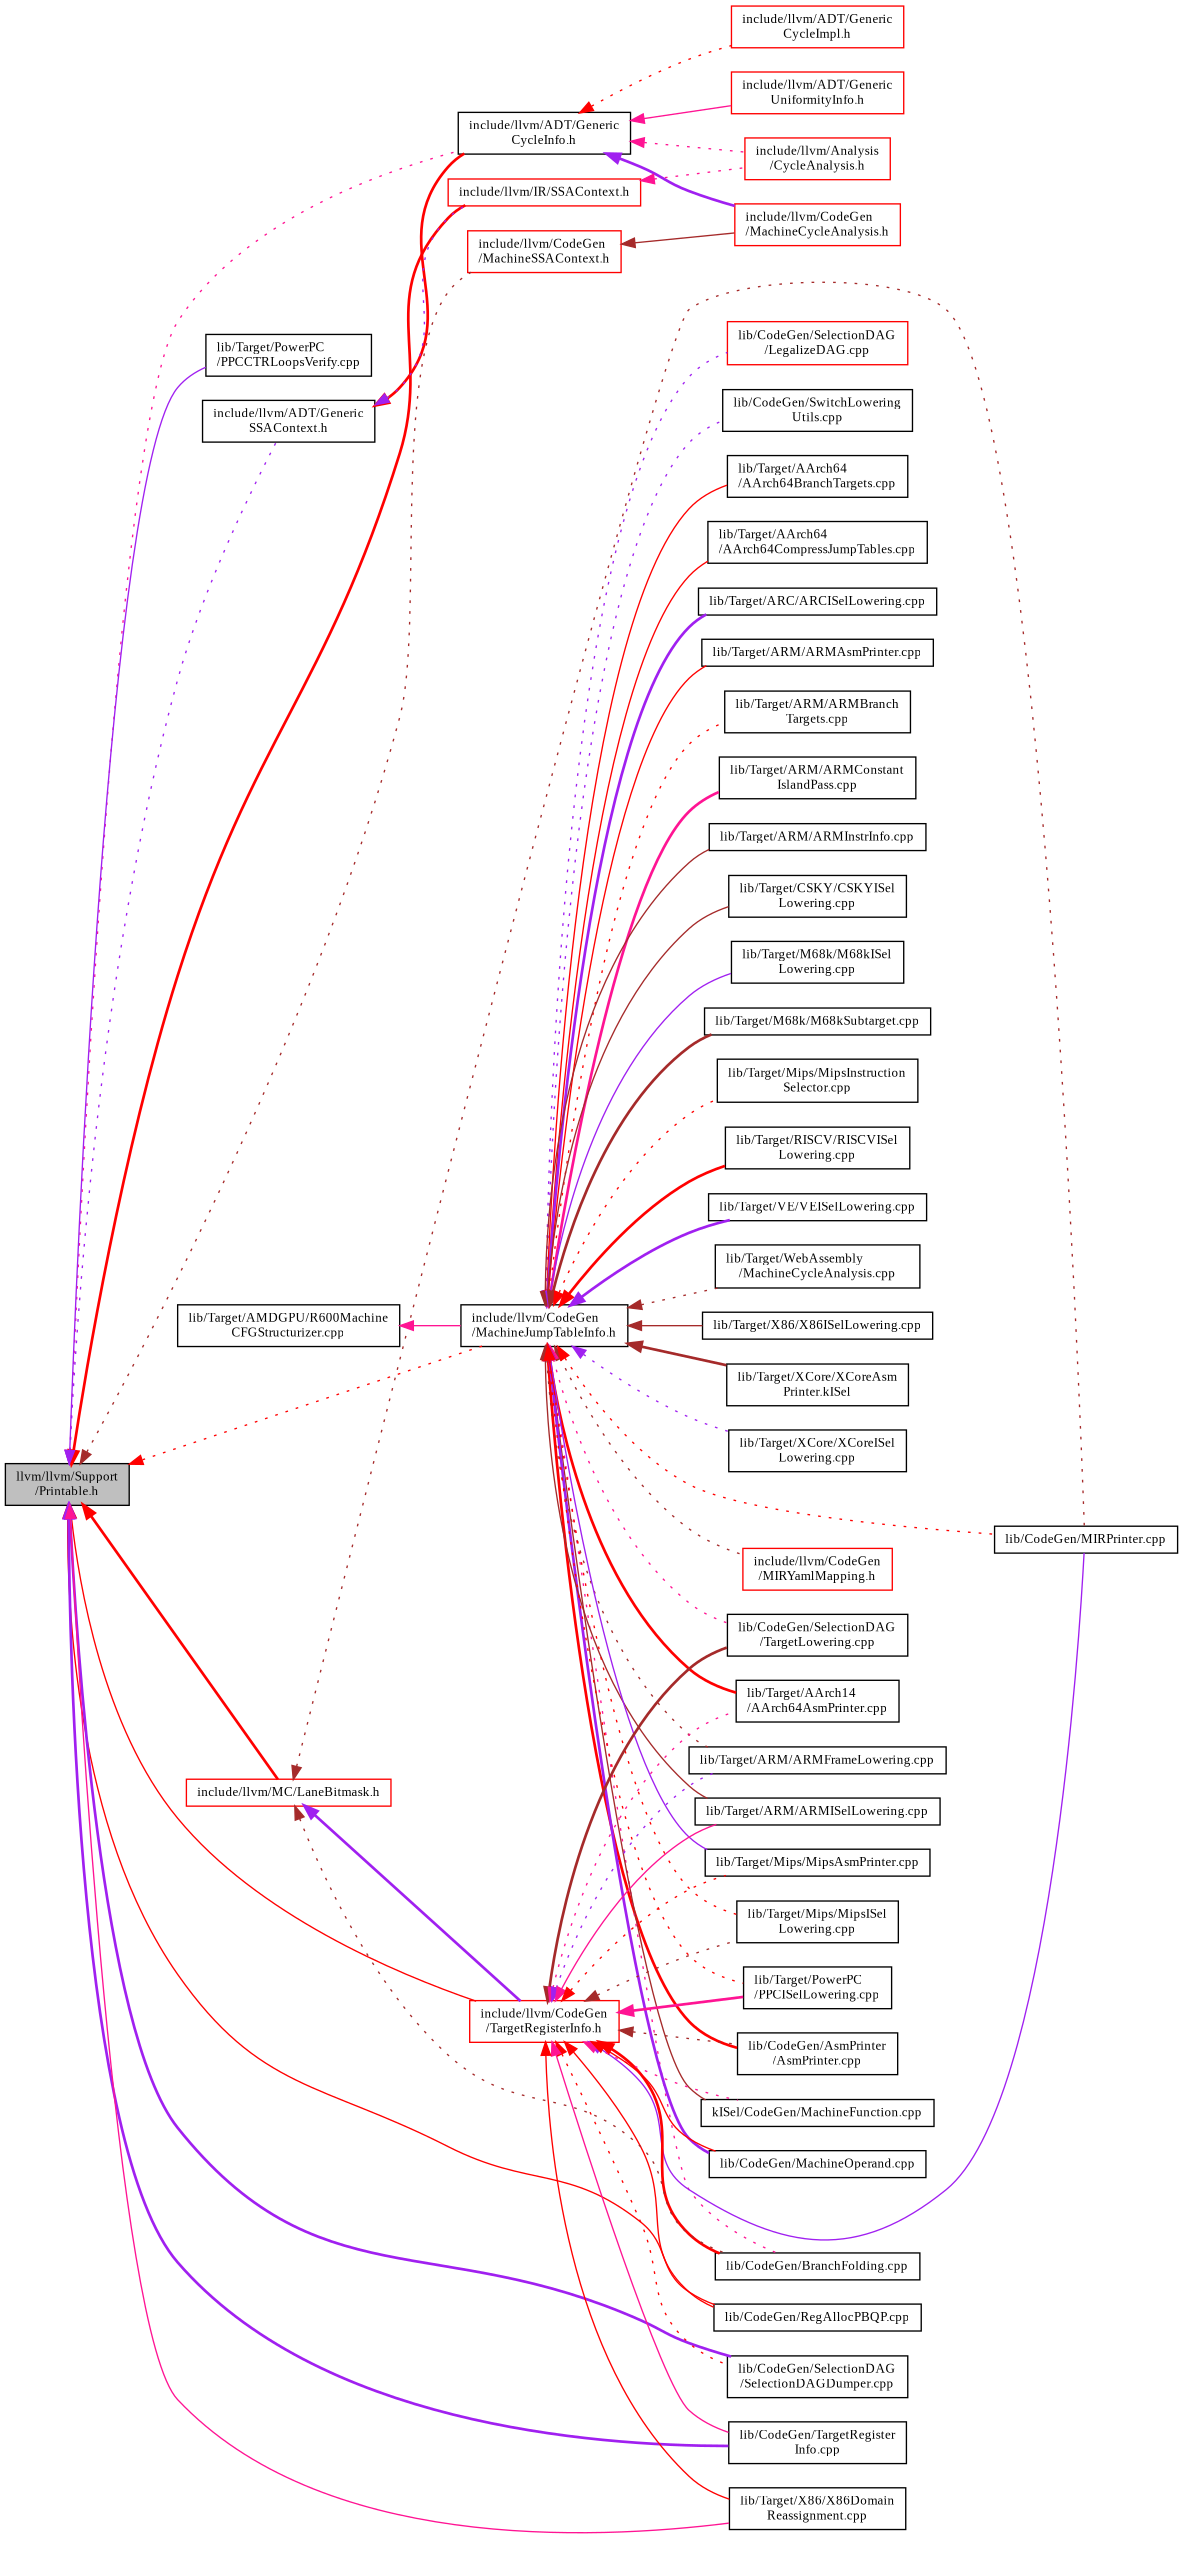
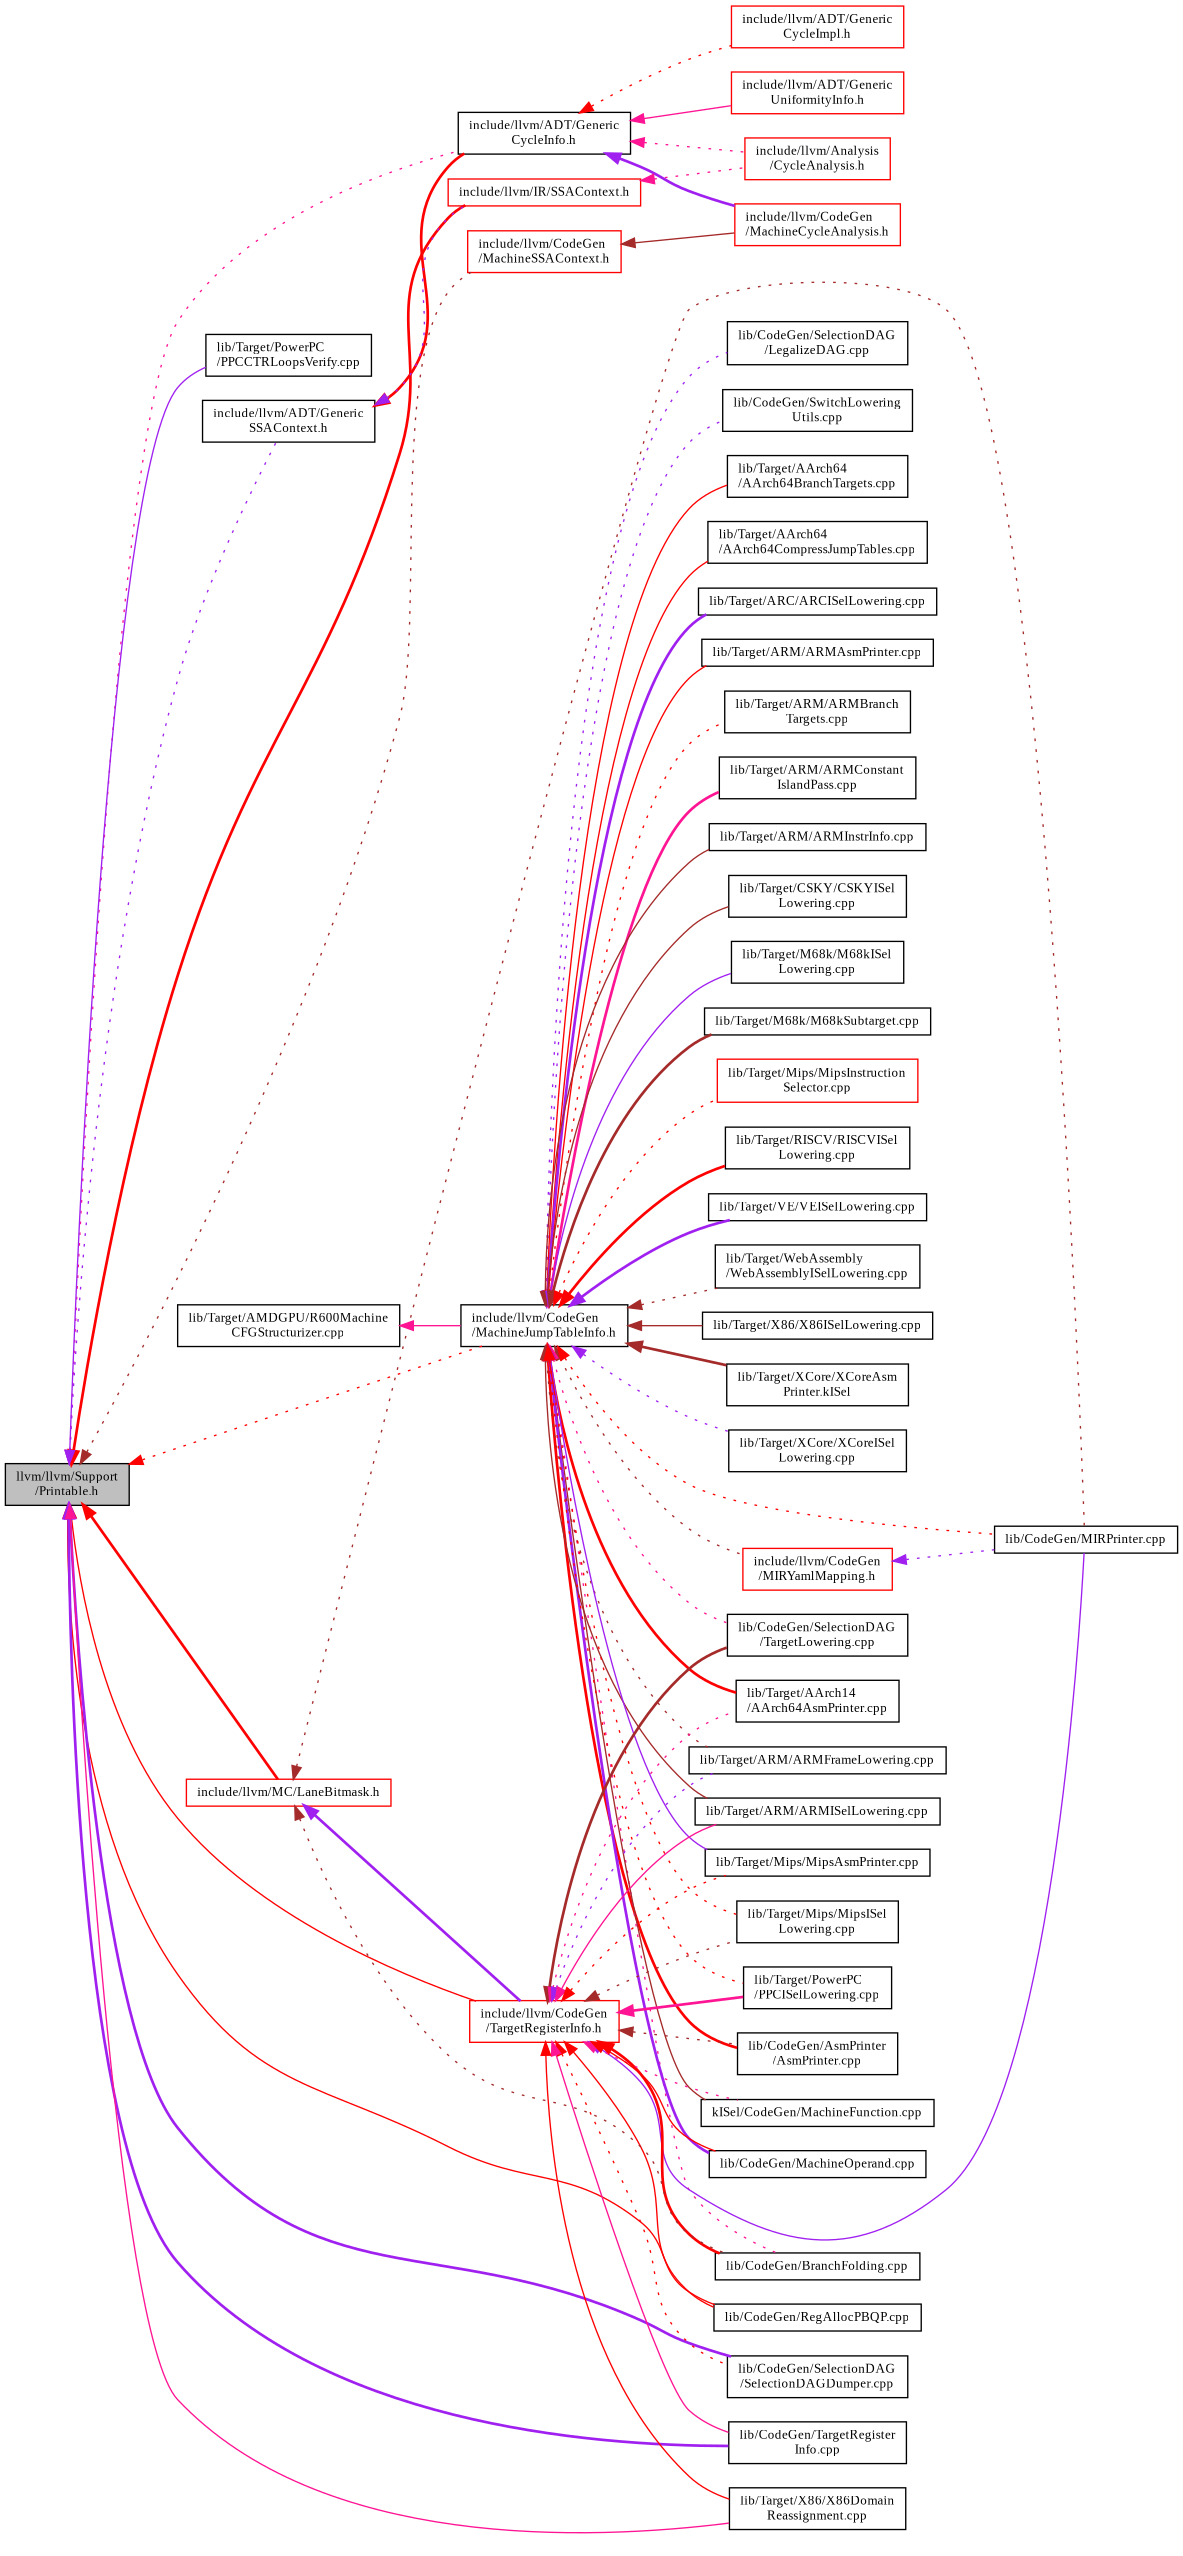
(818, 343) -> (818, 343)
(818, 1081) -> (818, 1081)
(818, 1266) -> (818, 1266)
none -> (950, 1555)
